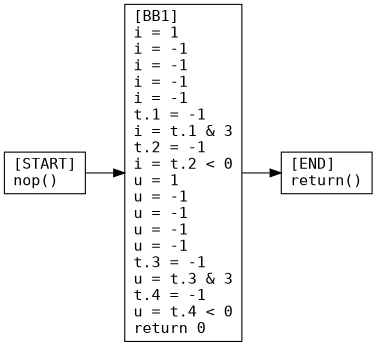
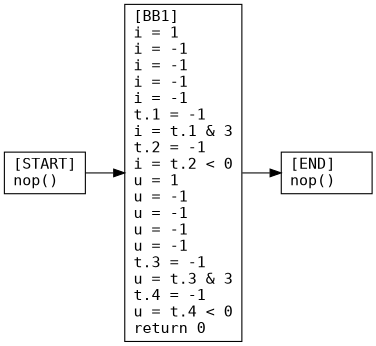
(327, 173) -> (327, 173)
